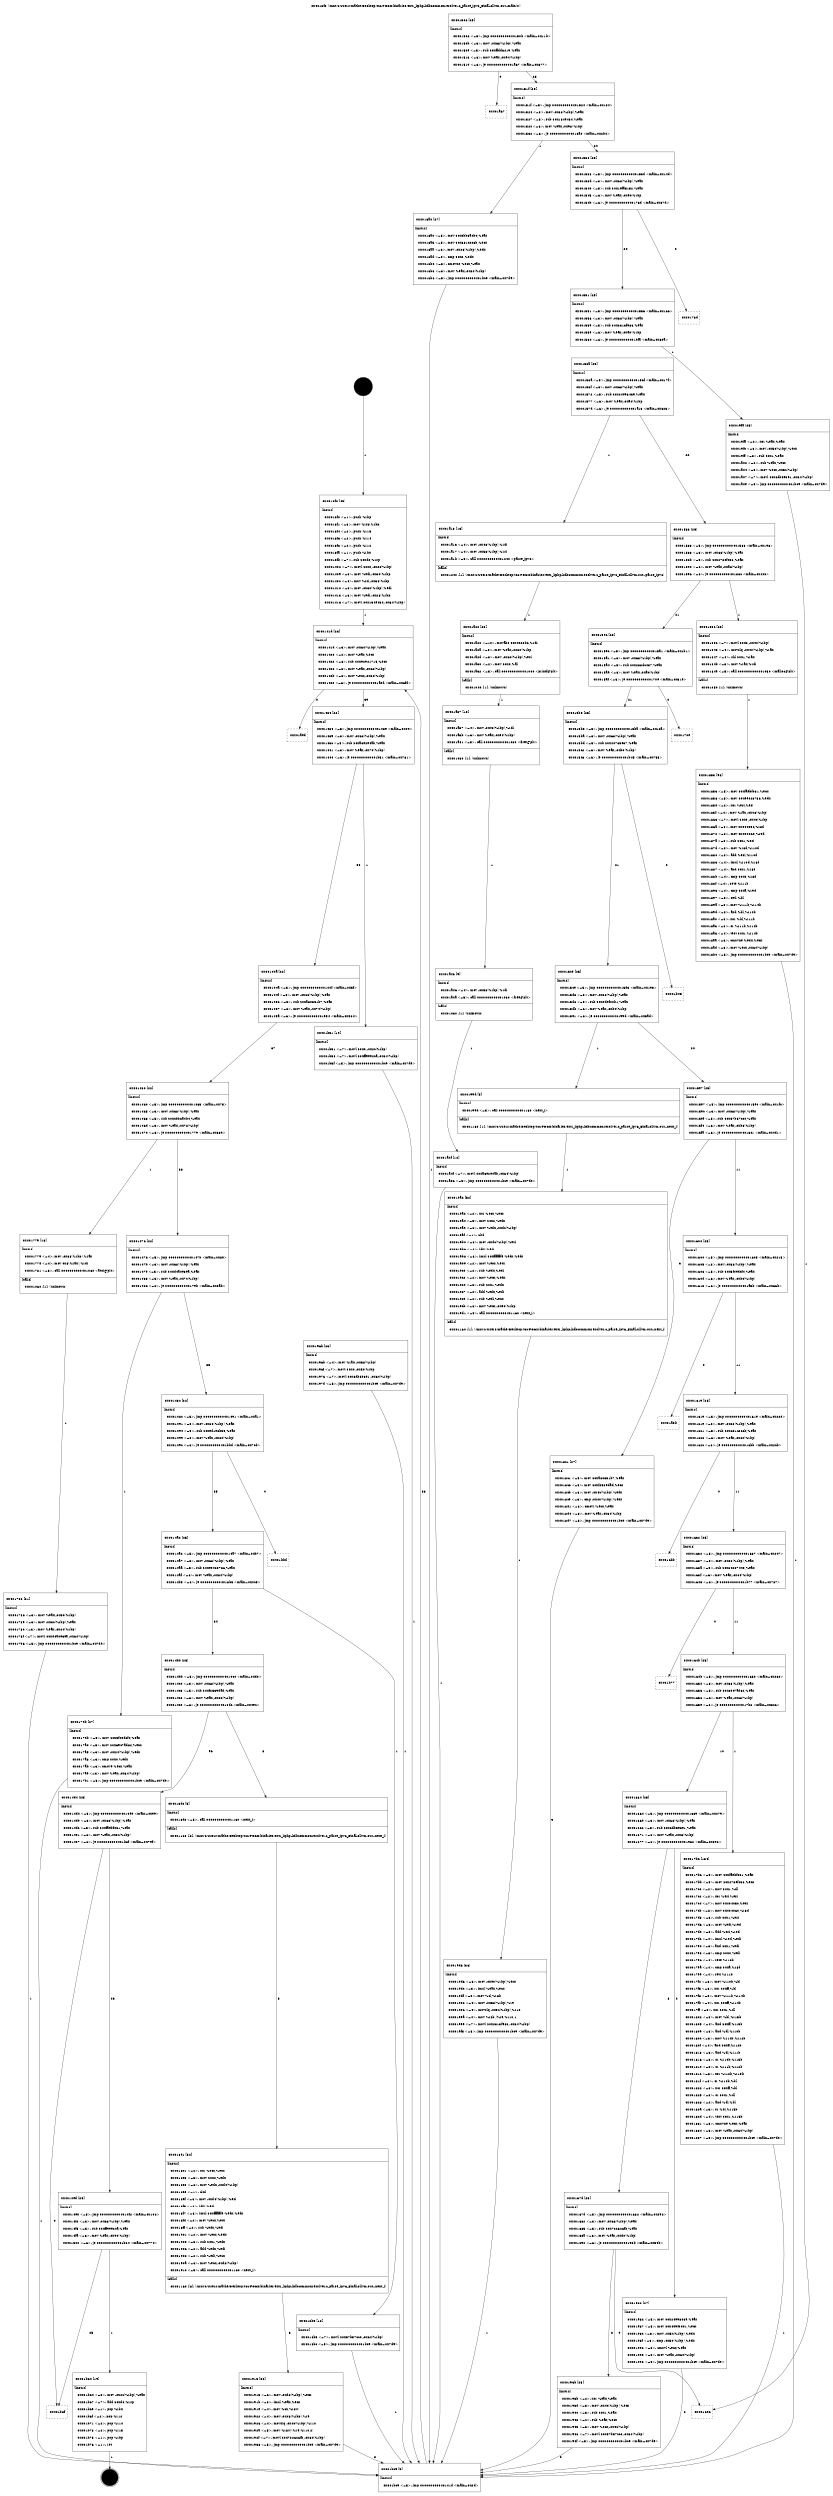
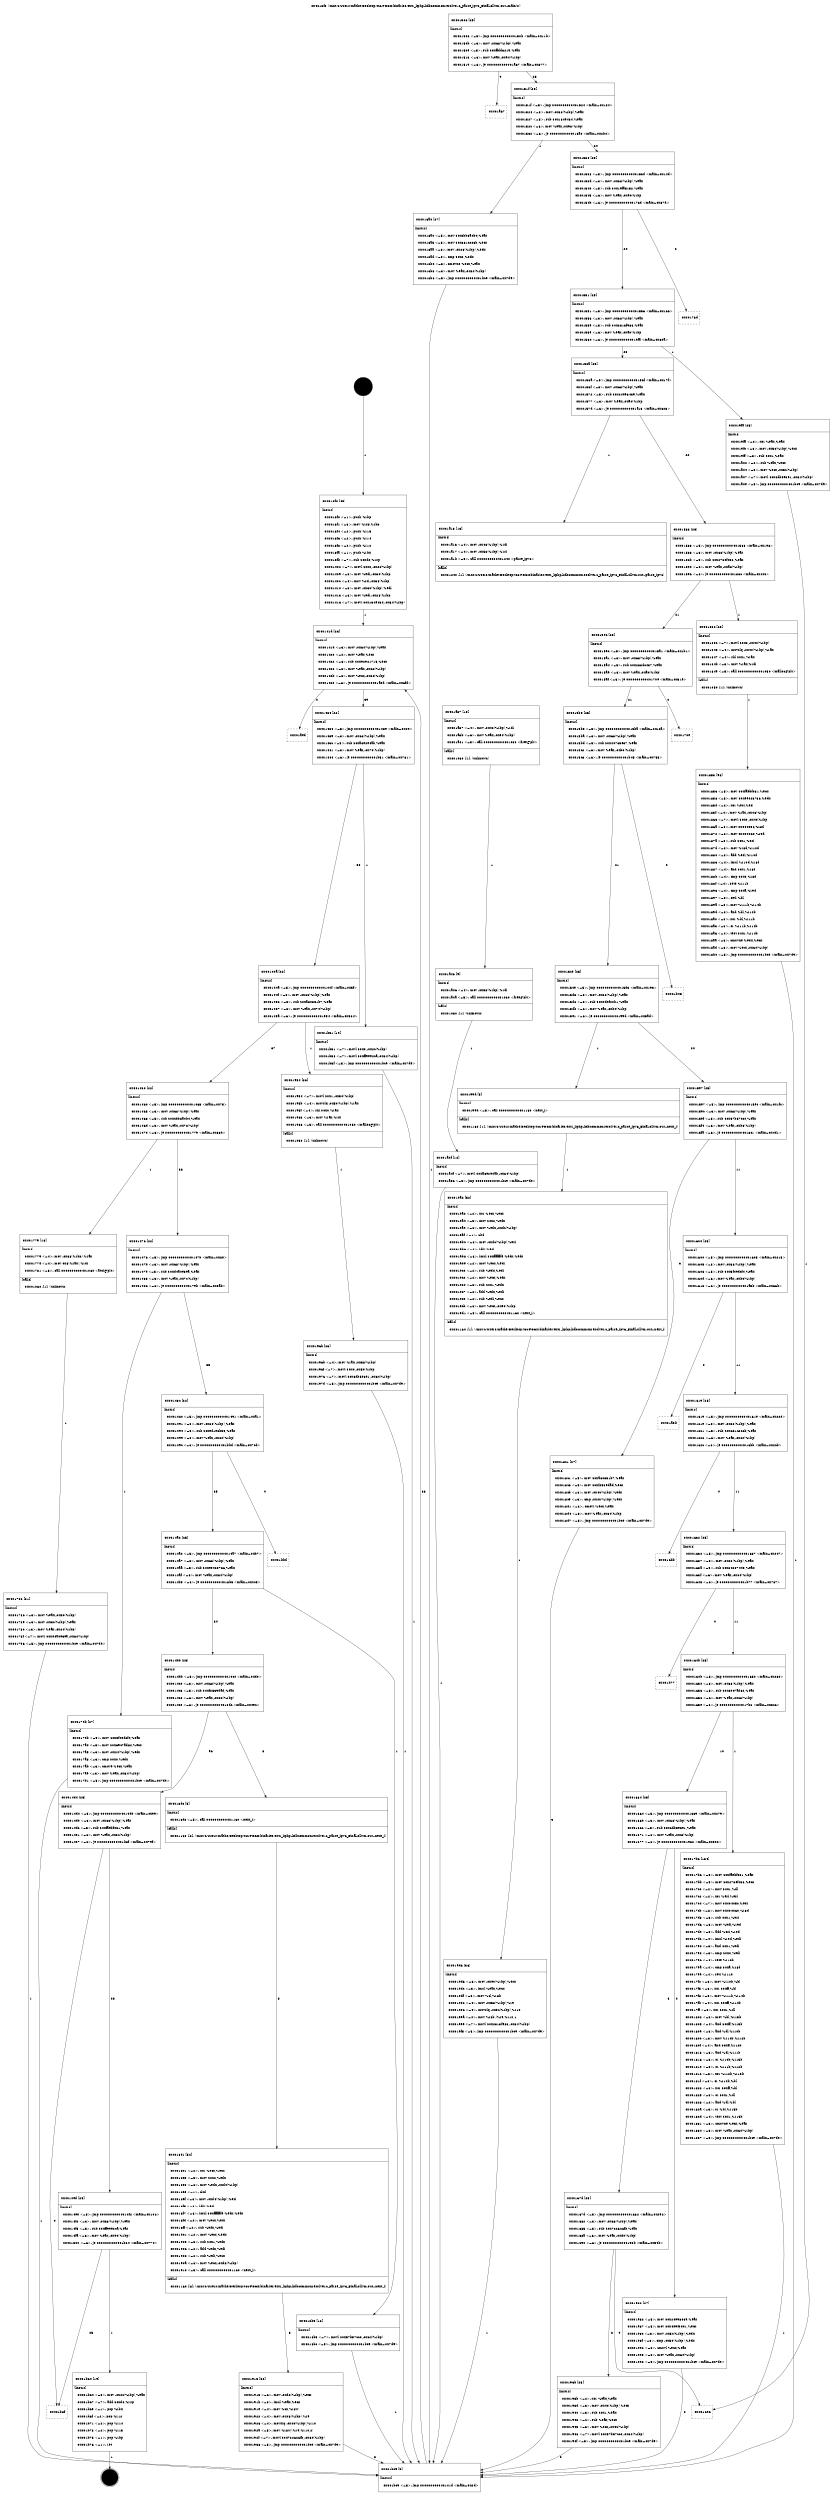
none -> (622, 351)
(510, 658) -> none
none -> (332, 1111)
